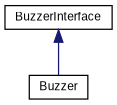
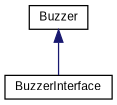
(59, 59) -> (59, 59)
